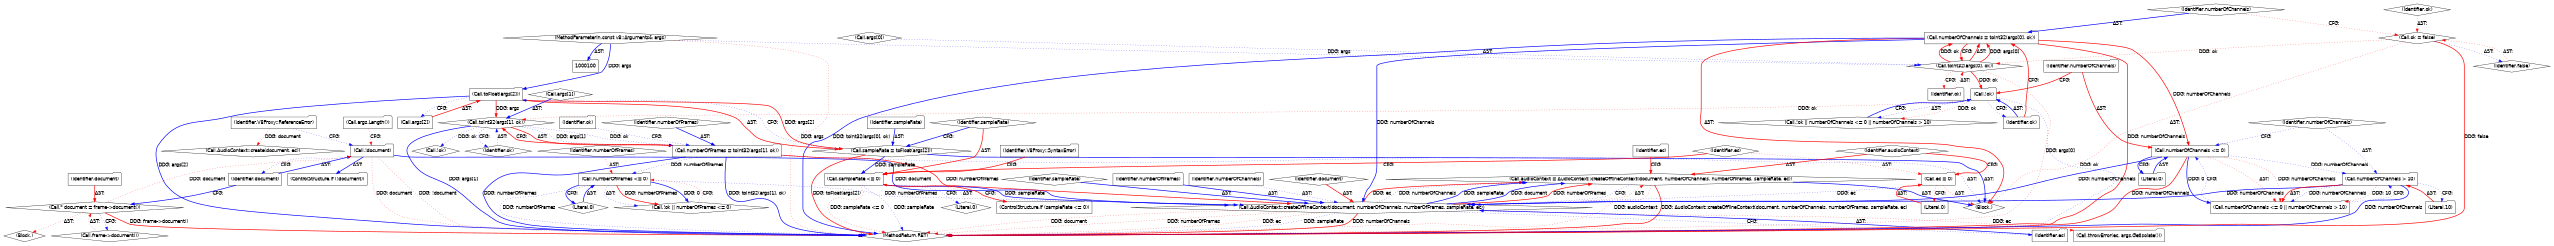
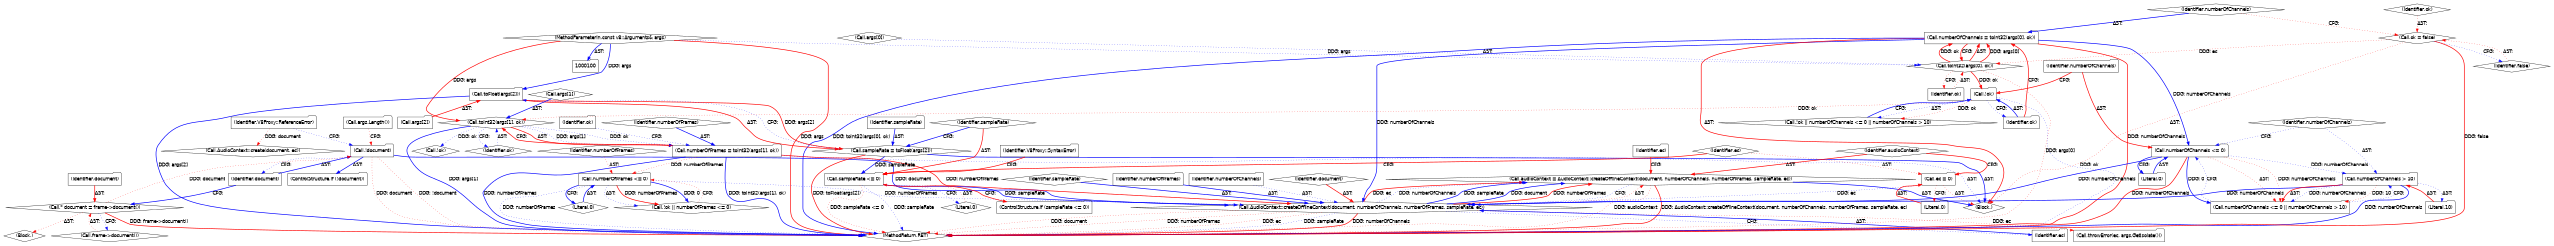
(2134, 51) -> (2134, 51)
(2208, 52) -> (2208, 52)
(2489, 52) -> (2489, 52)
(445, 103) -> none
(496, 107) -> (470, 68)
(828, 108) -> (828, 108)
(666, 164) -> (666, 164)
(2448, 194) -> (2448, 194)
